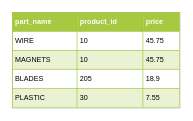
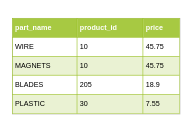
(96, 60) -> (96, 66)
